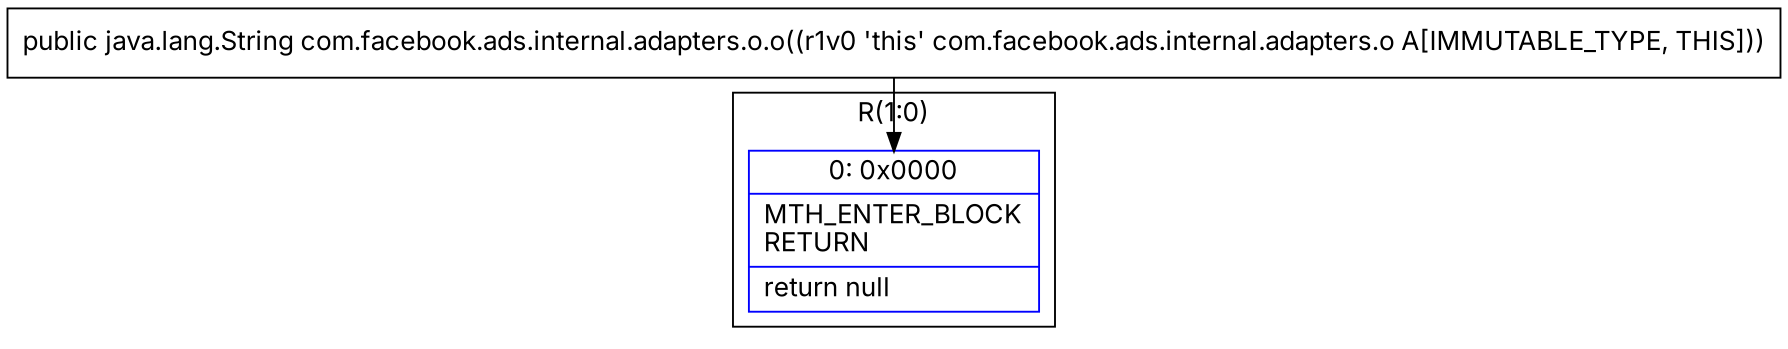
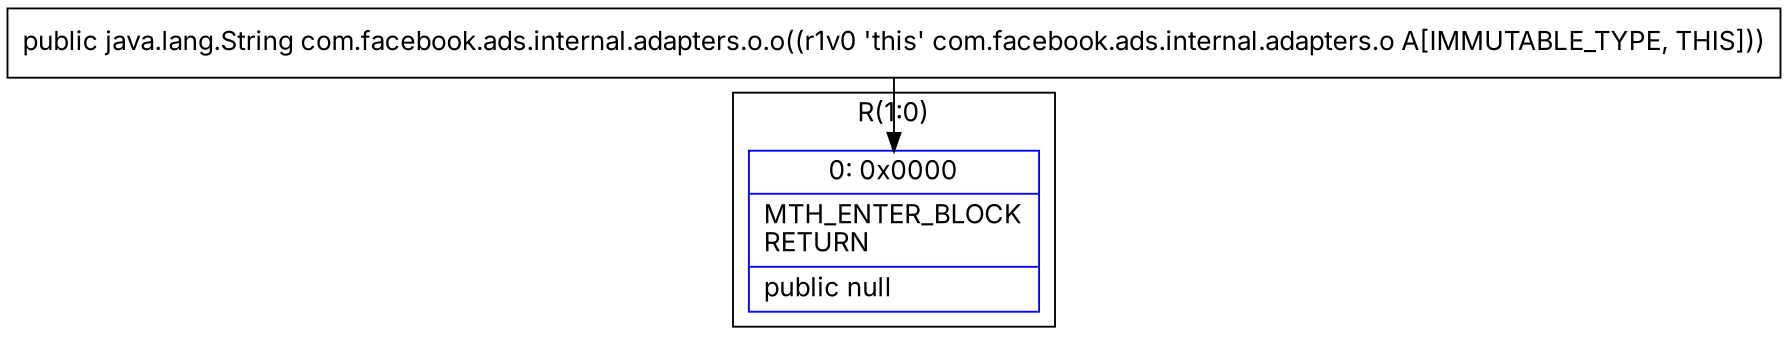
(828, 288) -> (828, 288)
